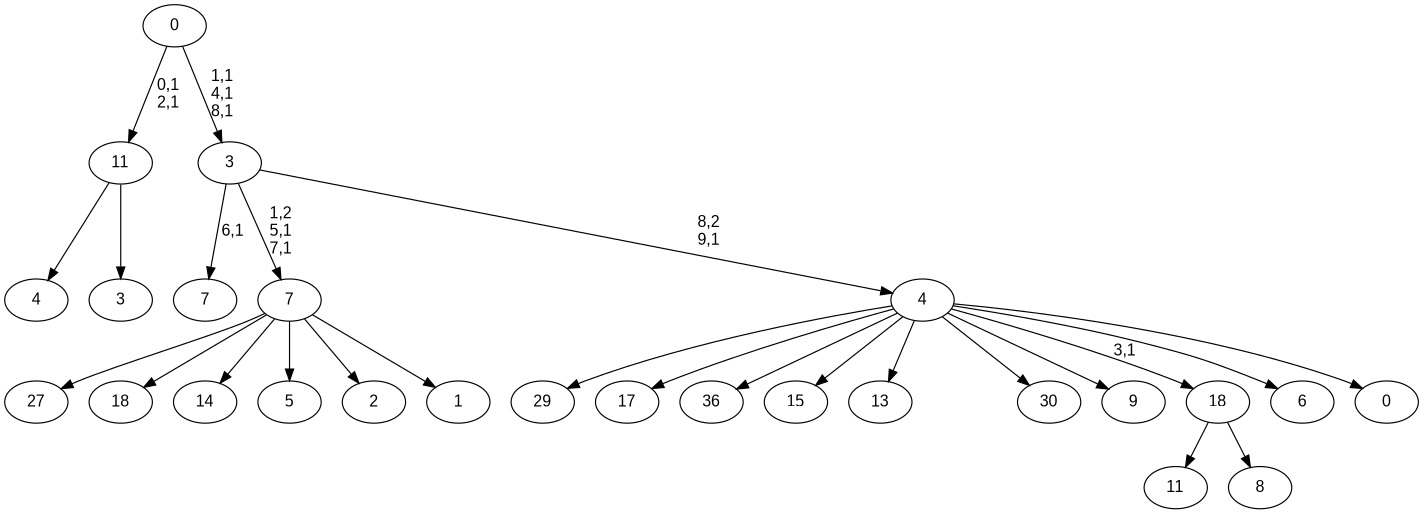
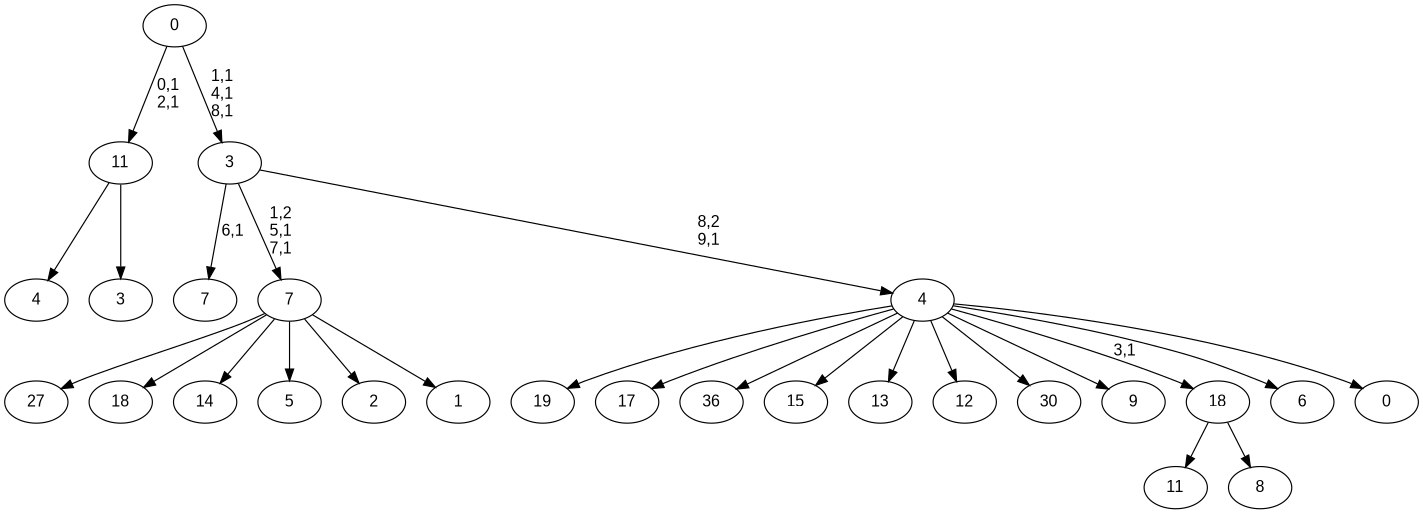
(543, 402) -> (543, 402)
none -> (965, 402)
